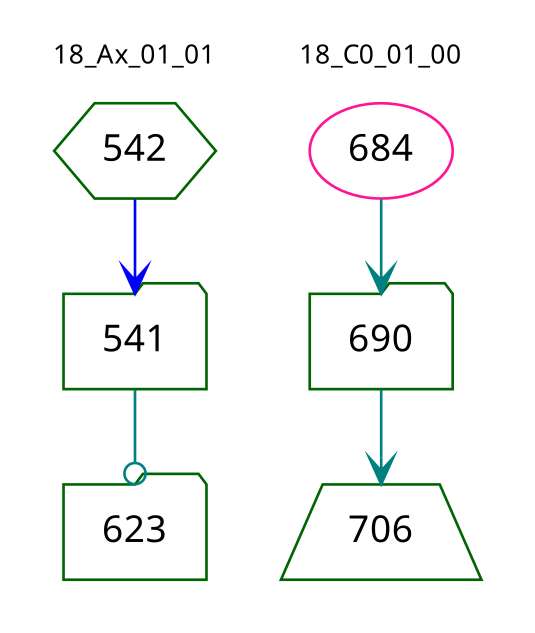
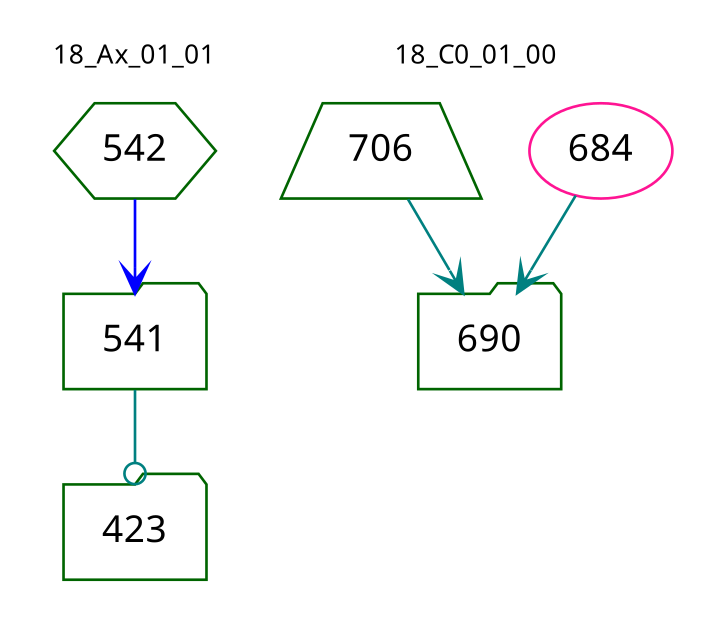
(381, 424) -> (429, 235)
(135, 532) -> (135, 532)
